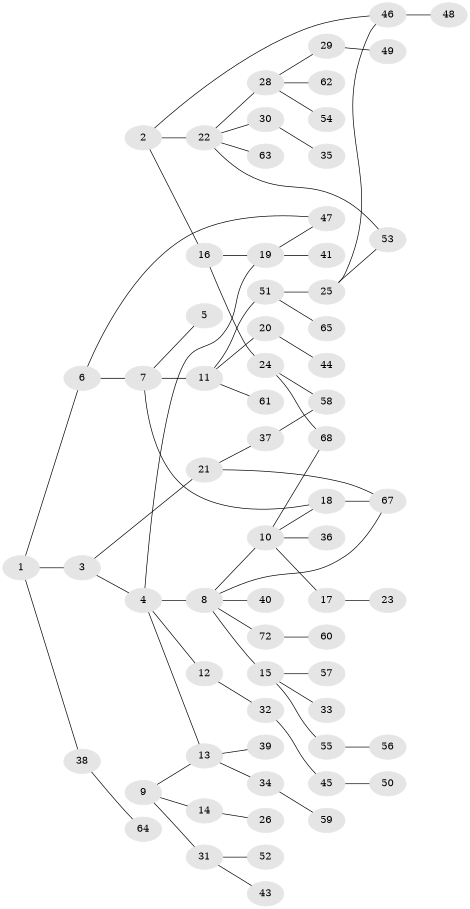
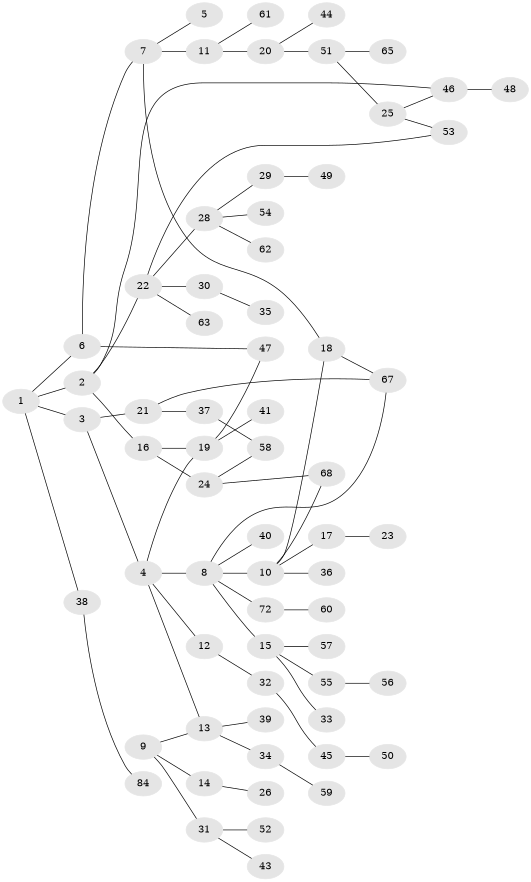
(234, 335) -> (296, 52)
none -> (52, 392)
(143, 829) -> (143, 784)
